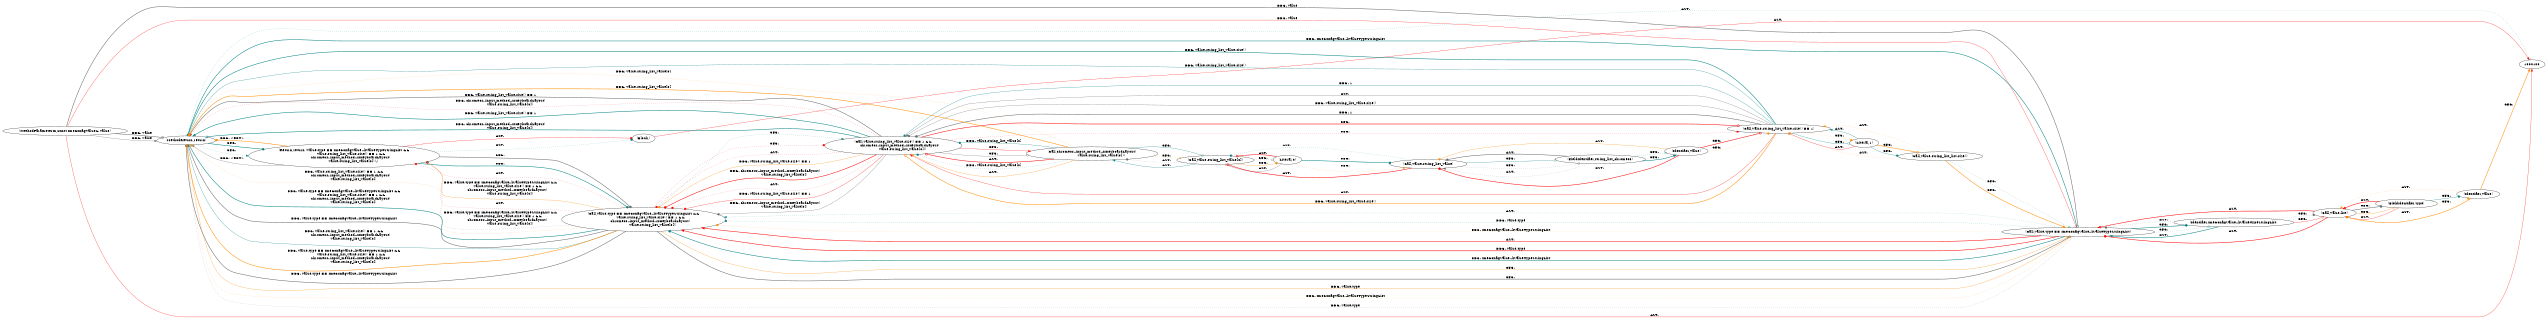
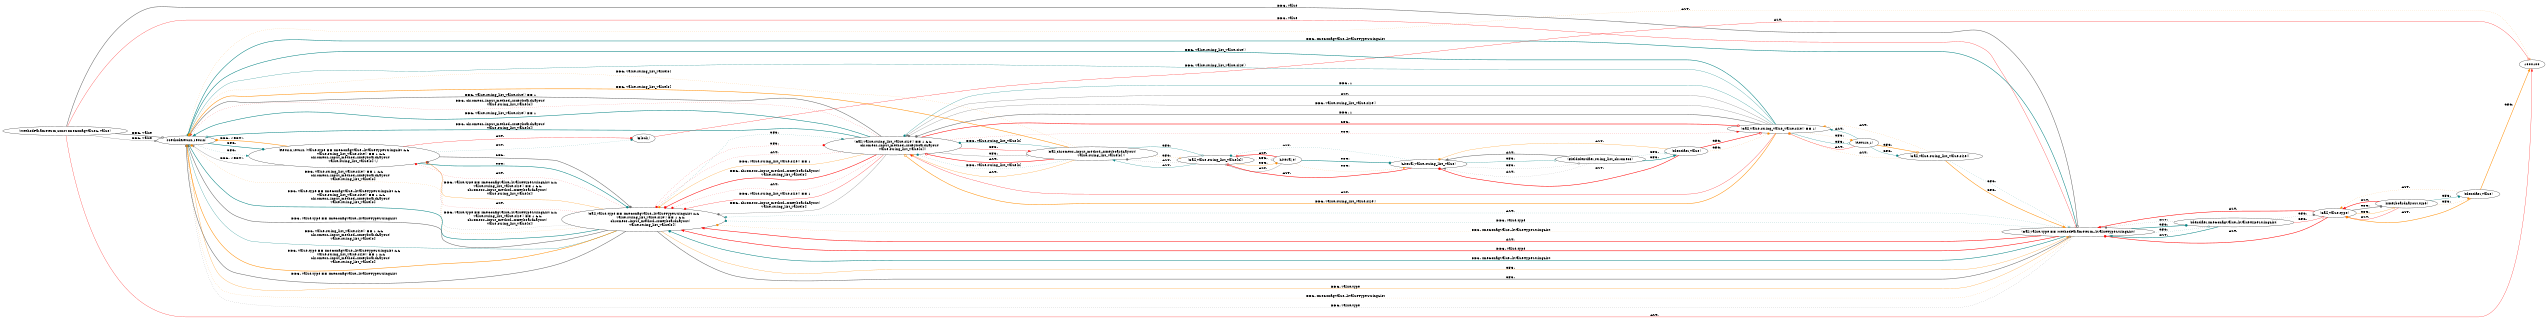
(1339, 30) -> (1339, 30)
(1549, 39) -> (1549, 39)
(1779, 129) -> (1779, 129)
(1864, 143) -> (1864, 143)
(1940, 156) -> (1940, 156)
(1428, 164) -> (1428, 164)
(2406, 204) -> (2406, 204)
(2335, 213) -> (2335, 213)
(2078, 232) -> (2078, 232)
